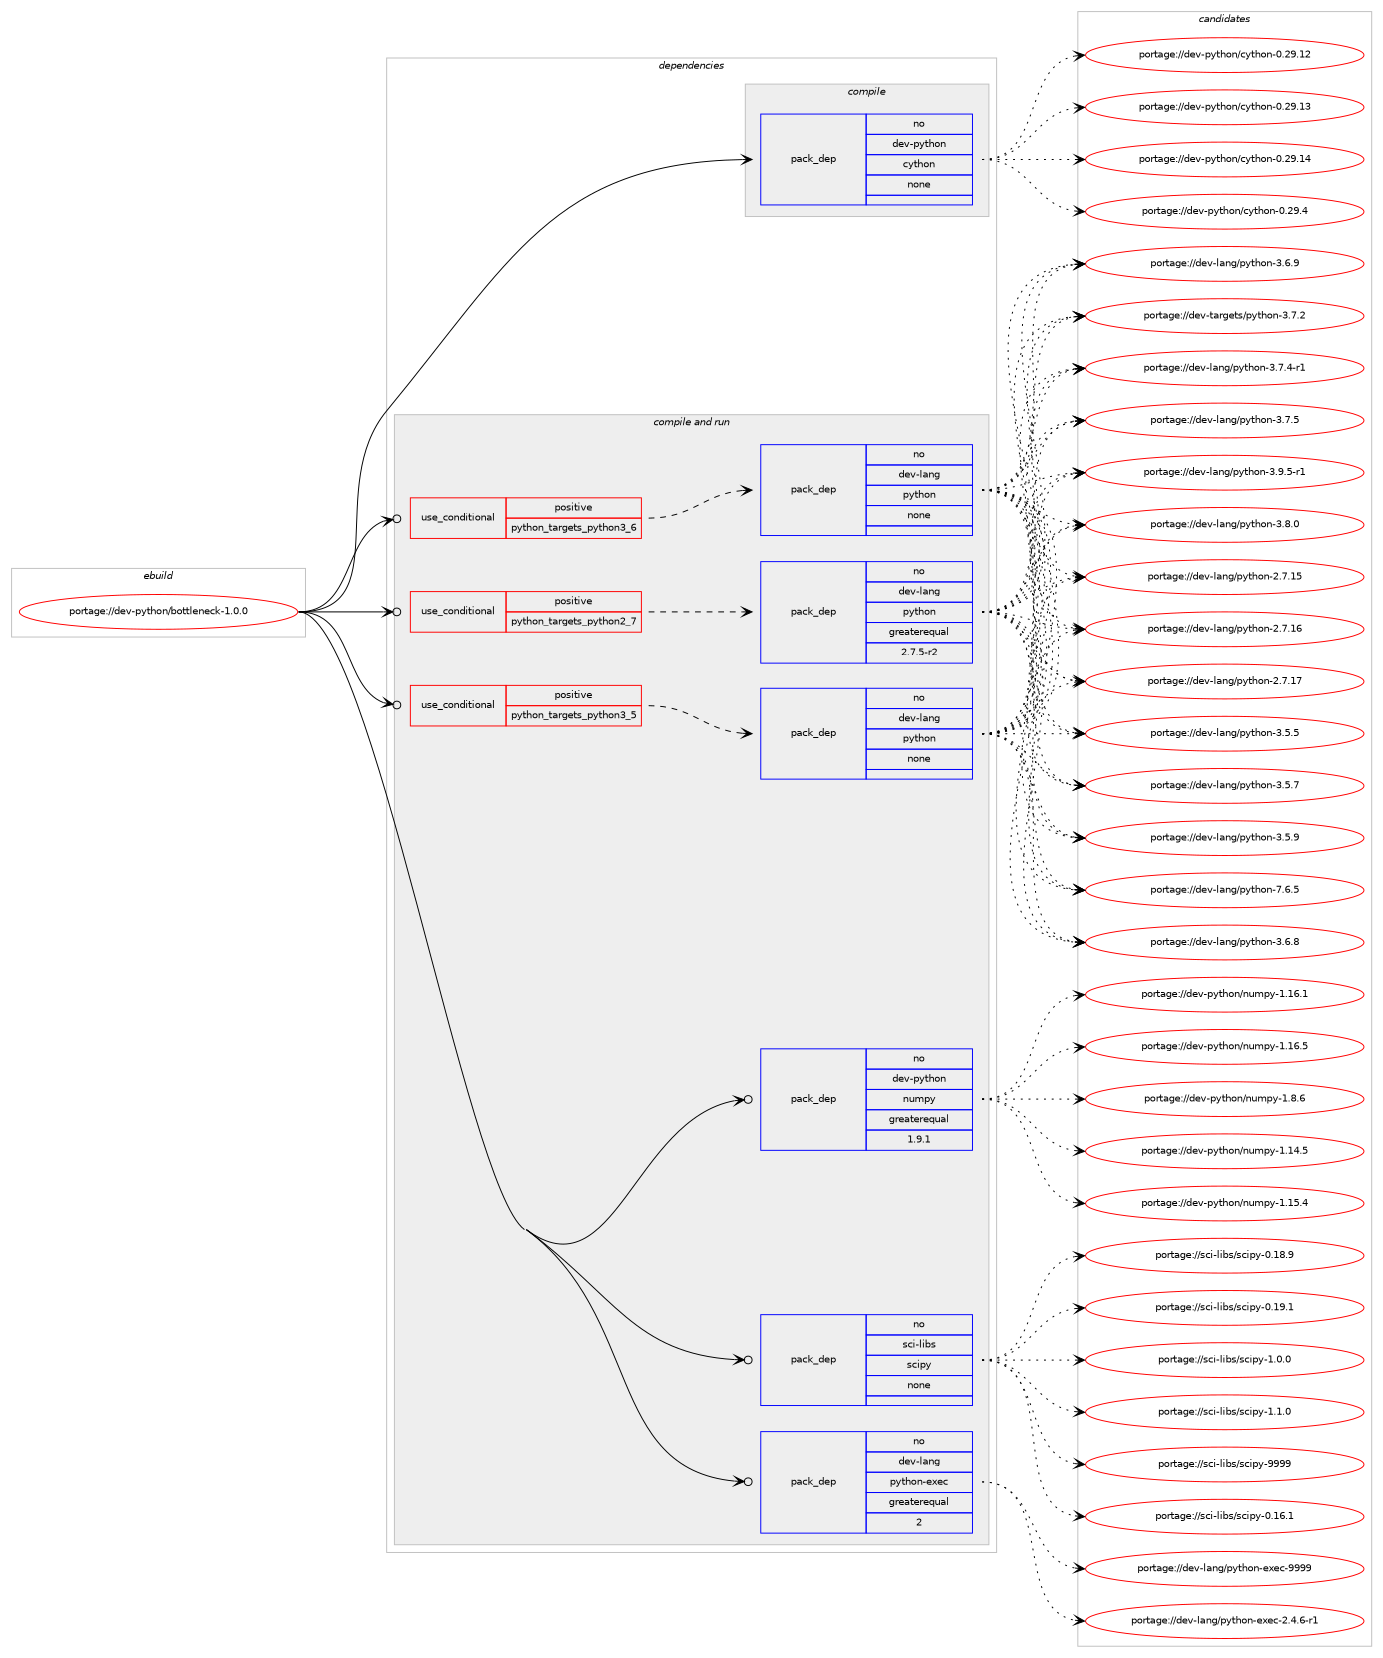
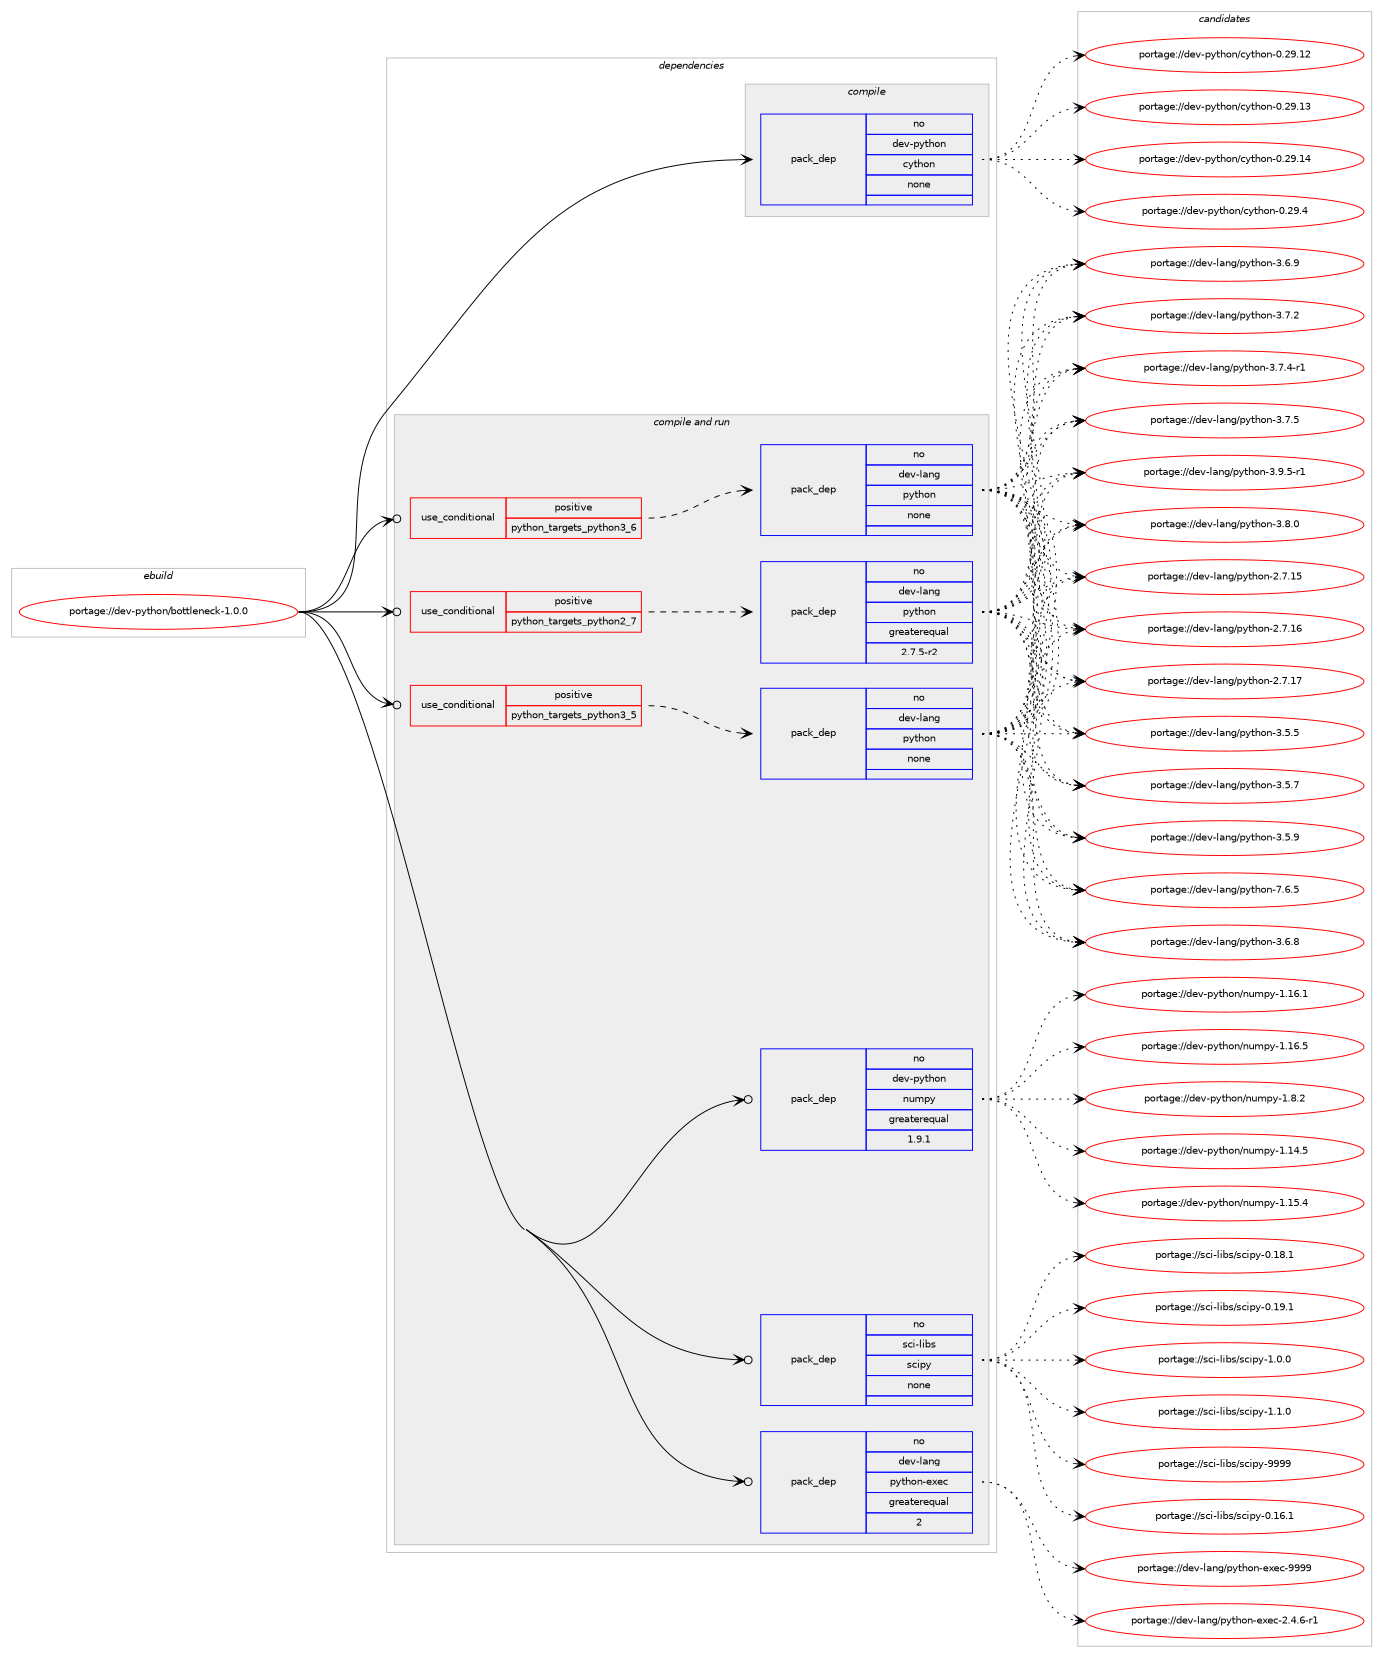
(1225, 316) -> (1225, 316)
(1225, 1099) -> (1225, 1099)
(1225, 1256) -> (1225, 1256)
